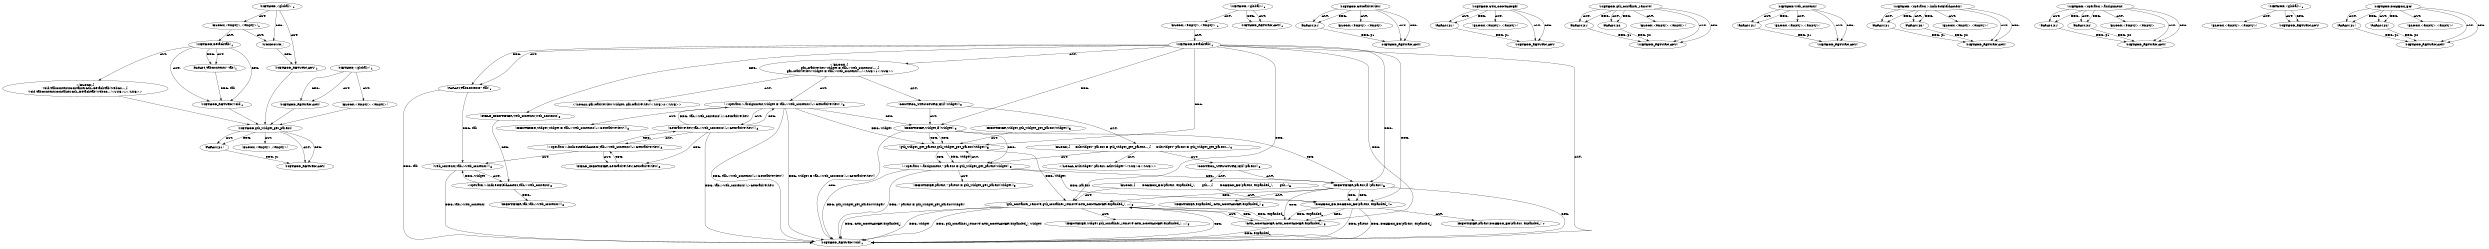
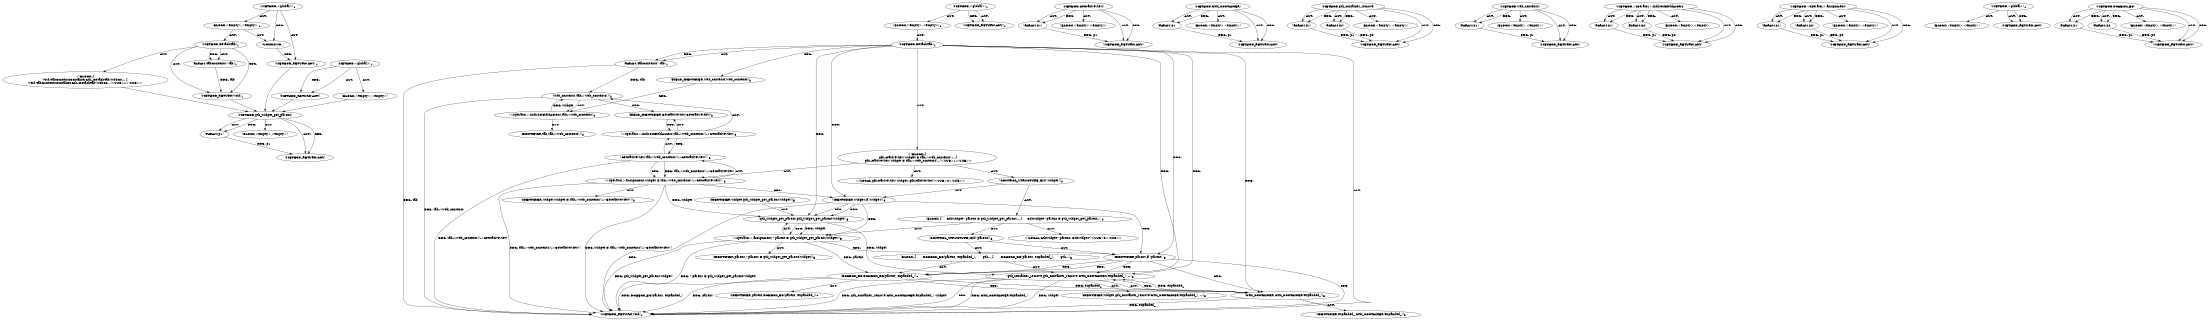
(681, 153) -> (625, 105)
(1311, 157) -> (1147, 229)
(1280, 193) -> (1326, 306)
(527, 195) -> (556, 125)
